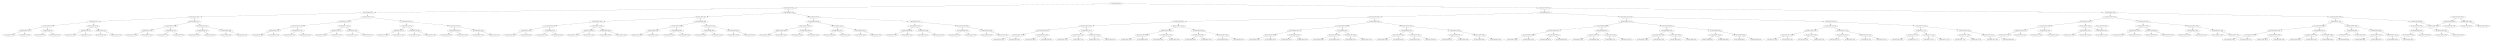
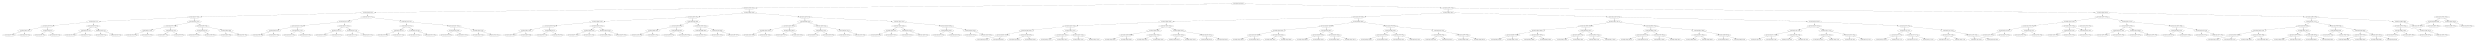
(701, 35) -> none
